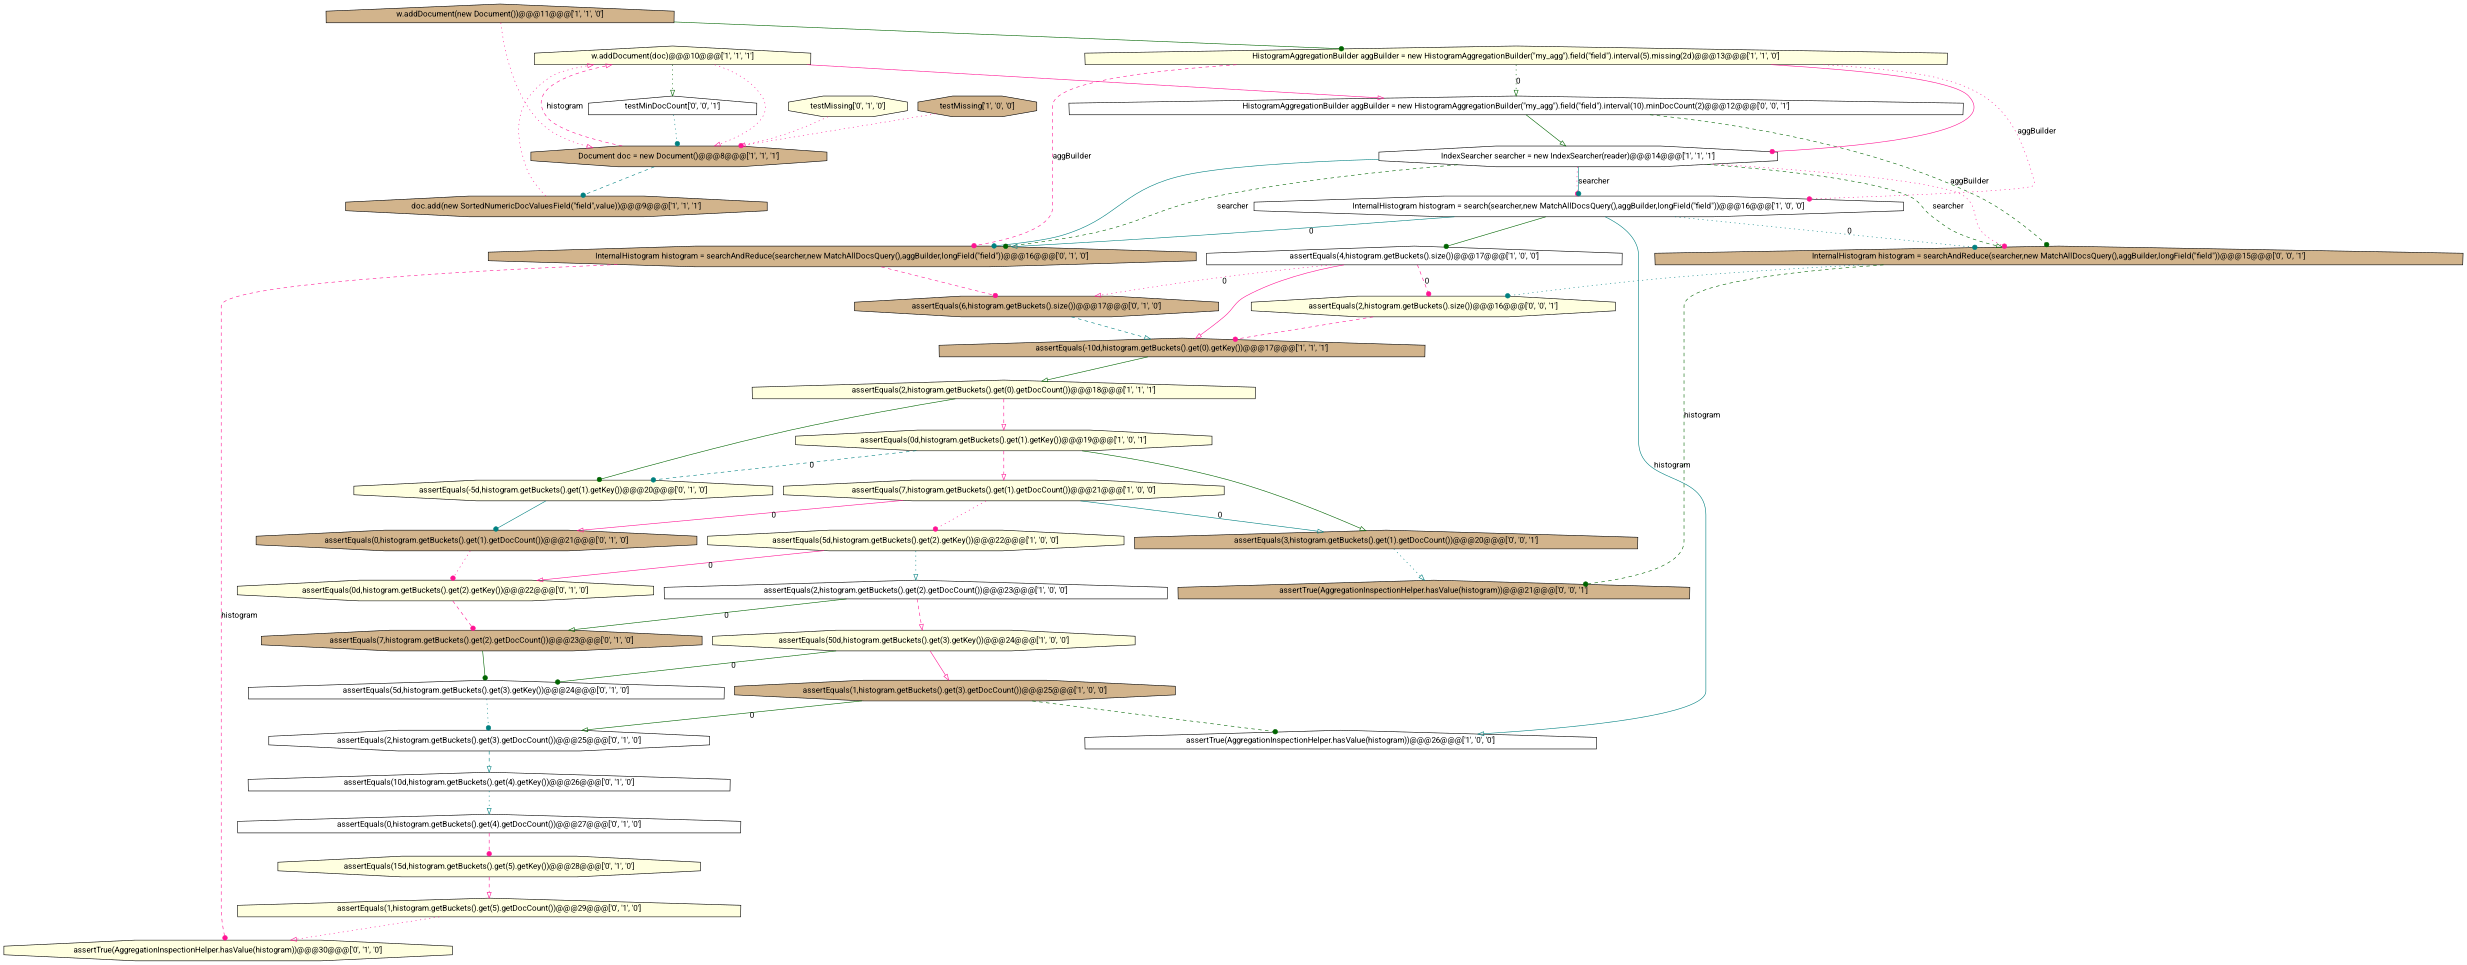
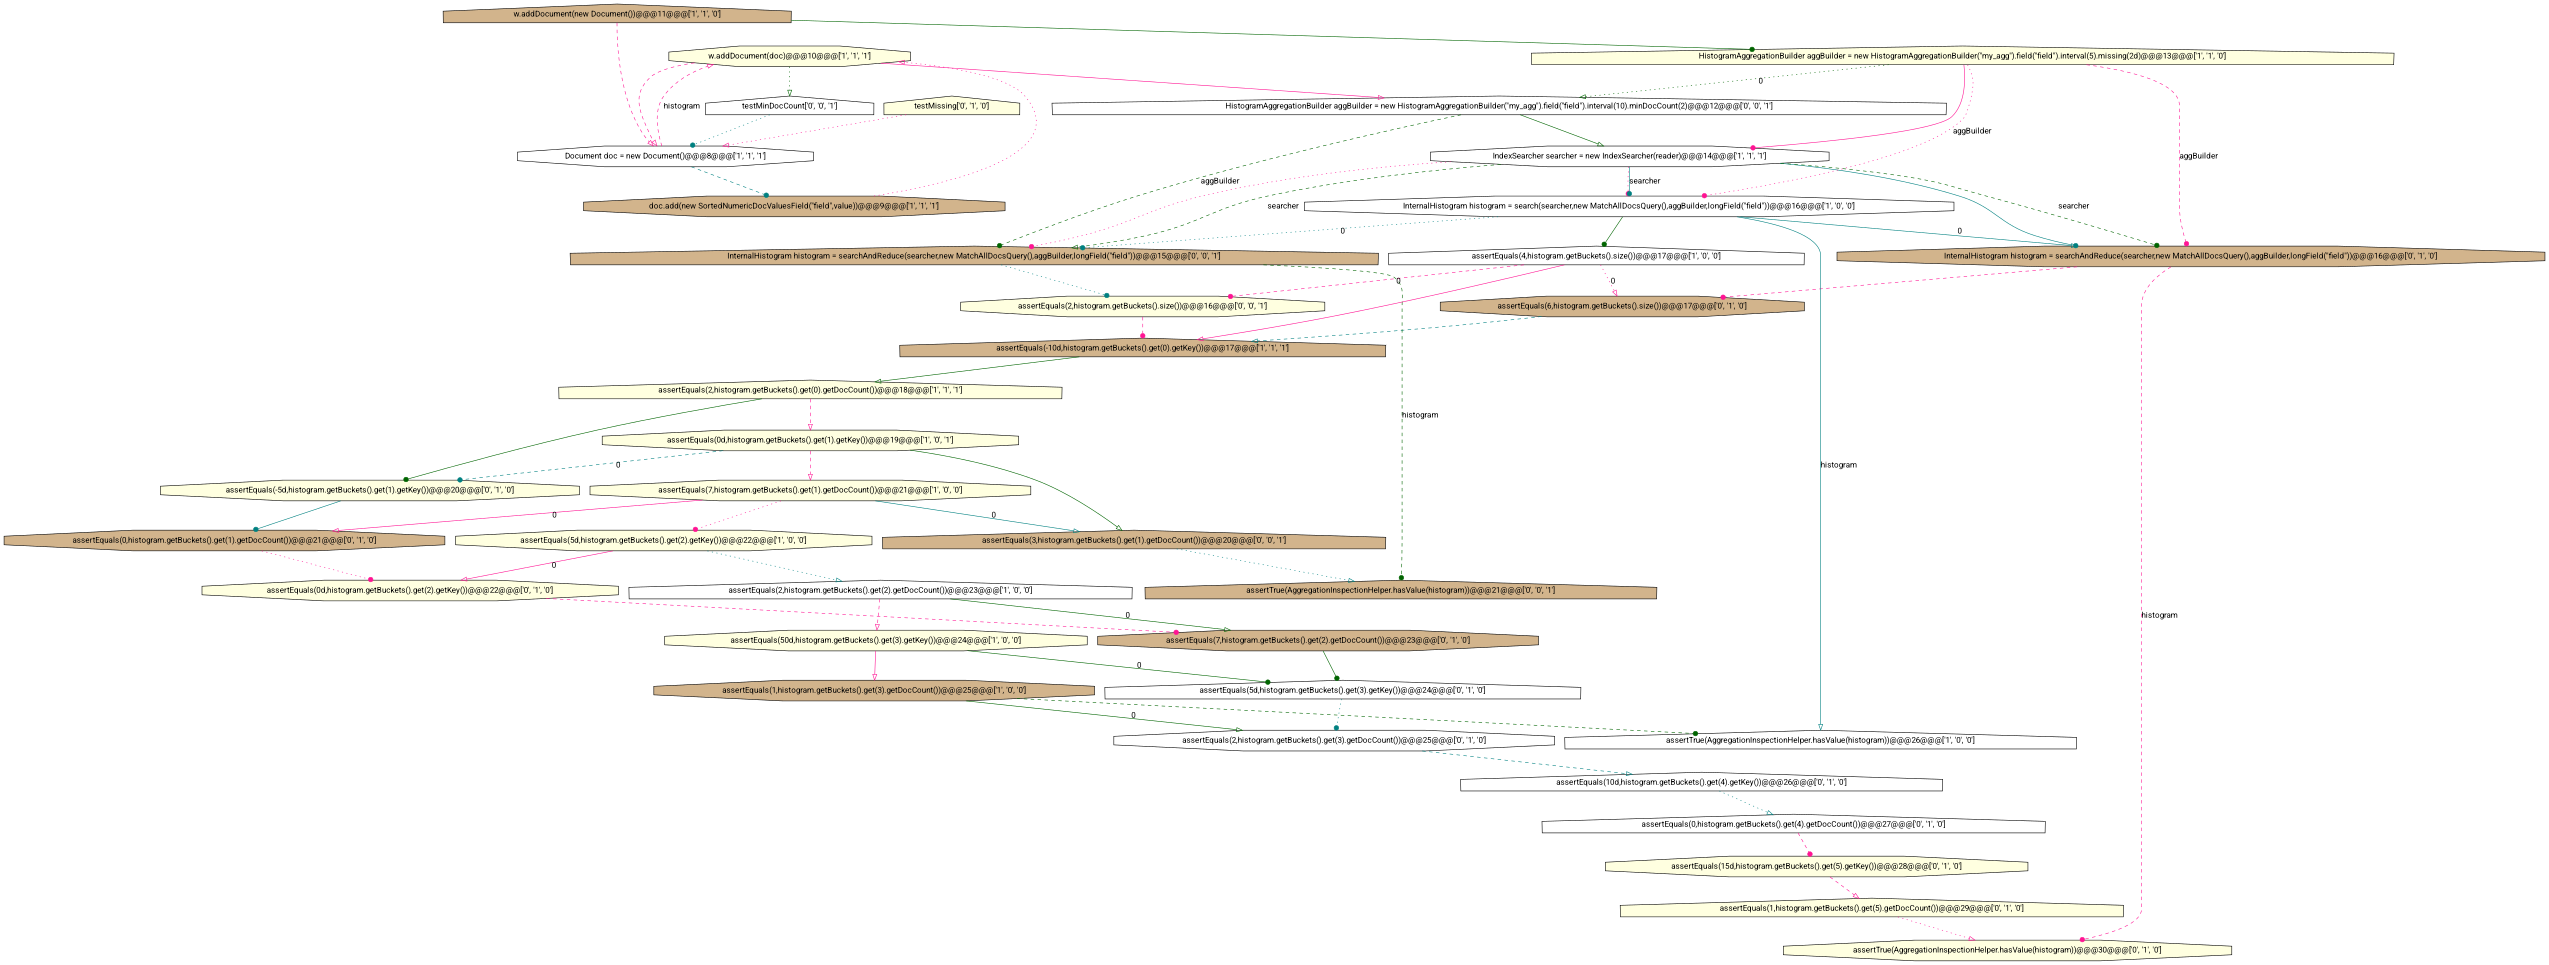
(673, 56) -> (790, 56)
(522, 96) -> (624, 85)
(765, 103) -> (643, 86)
(848, 106) -> (952, 106)
(977, 106) -> none
(679, 156) -> (666, 156)
